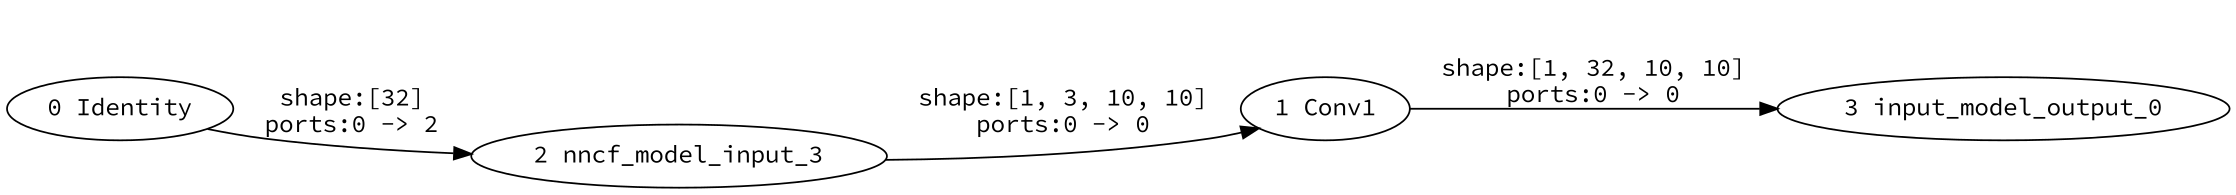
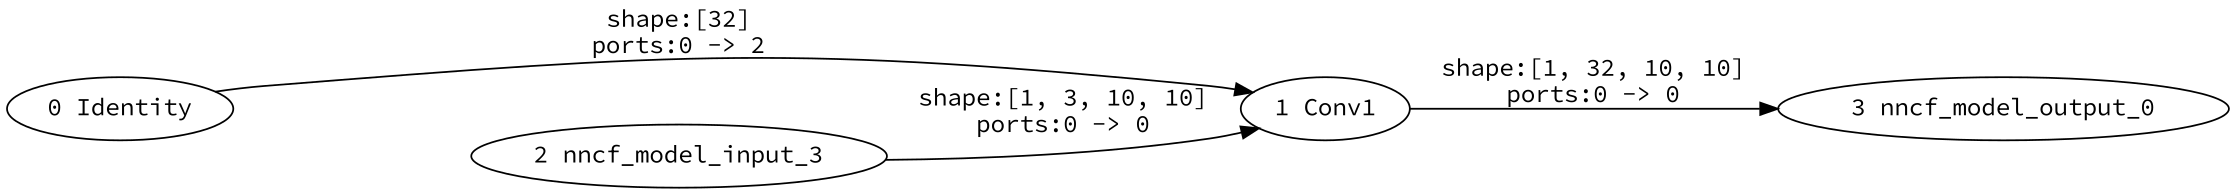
(2004, 109) -> (2004, 109)
(330, 145) -> (725, 58)
